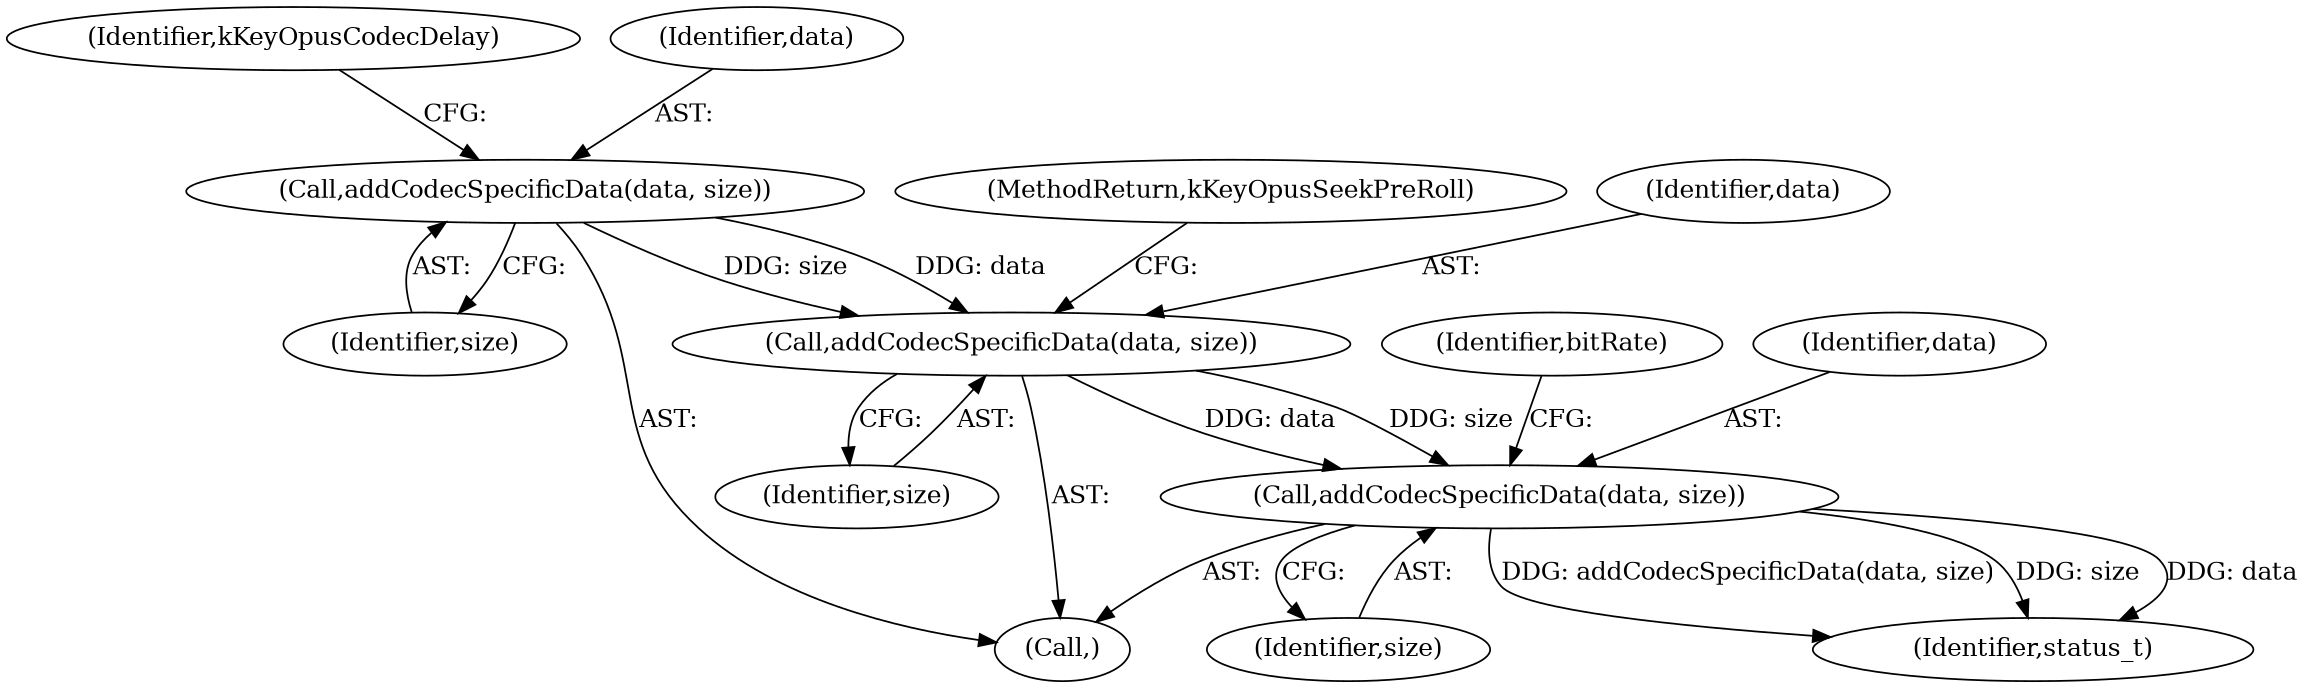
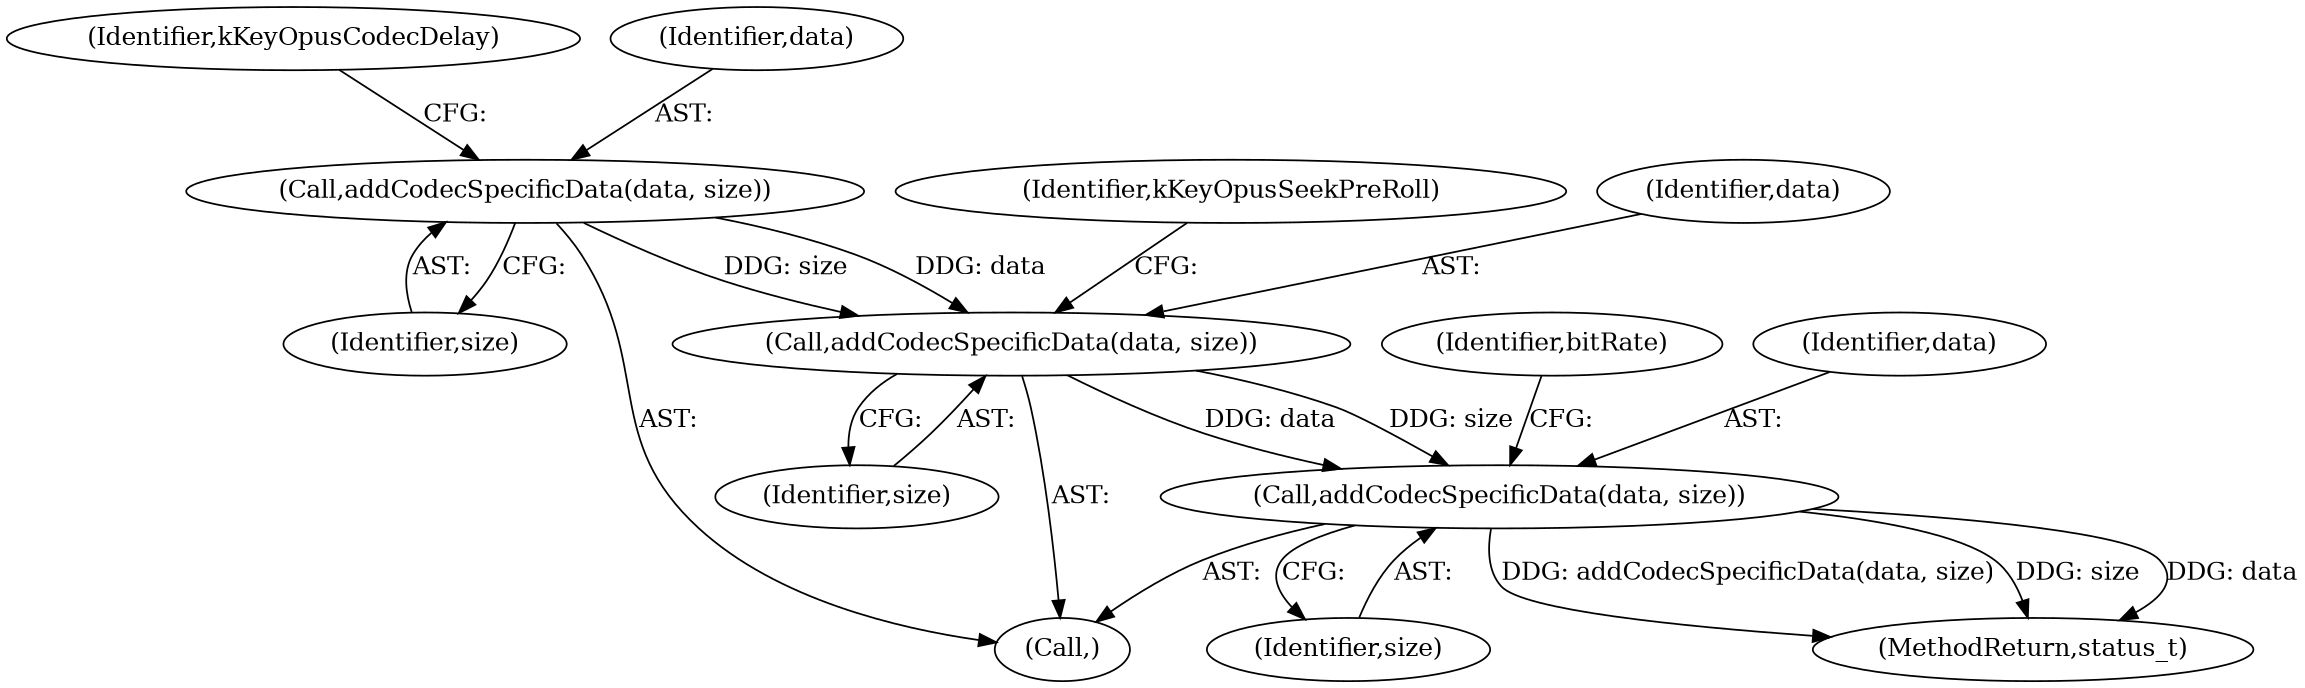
(1231, 191) -> (1231, 191)
(2033, 650) -> (2033, 650)
